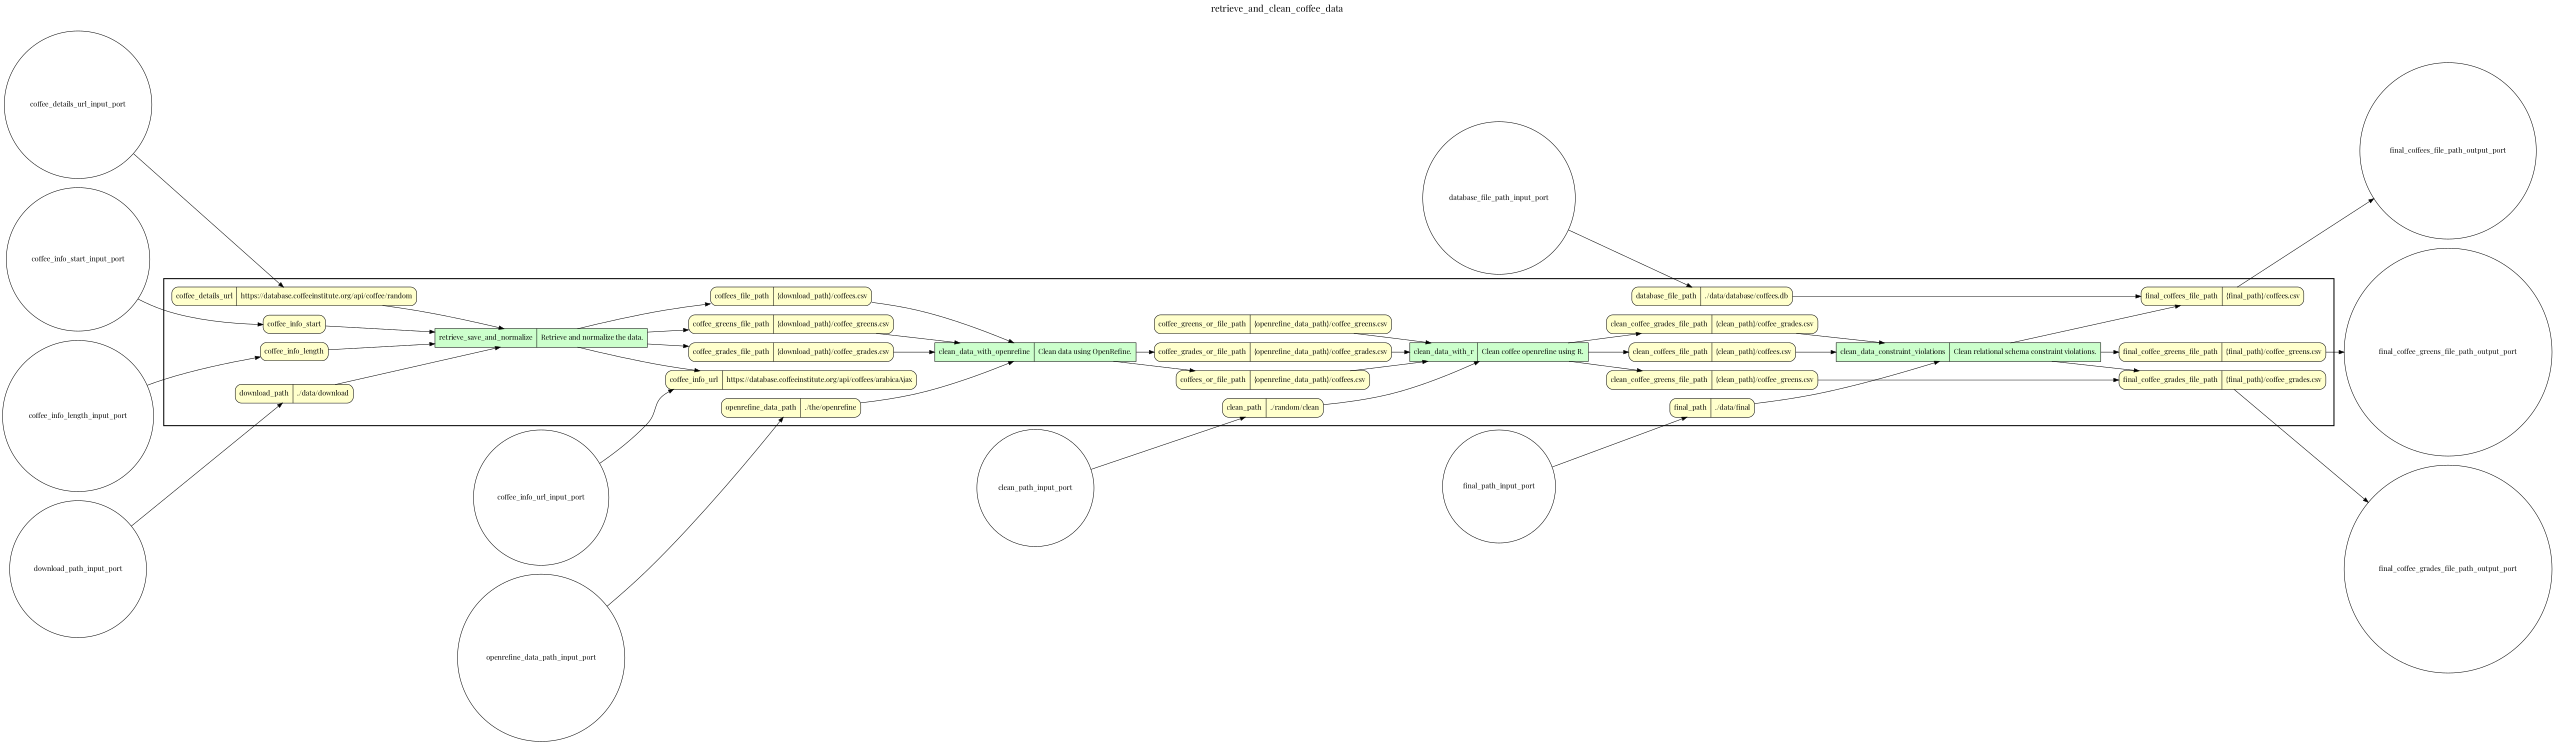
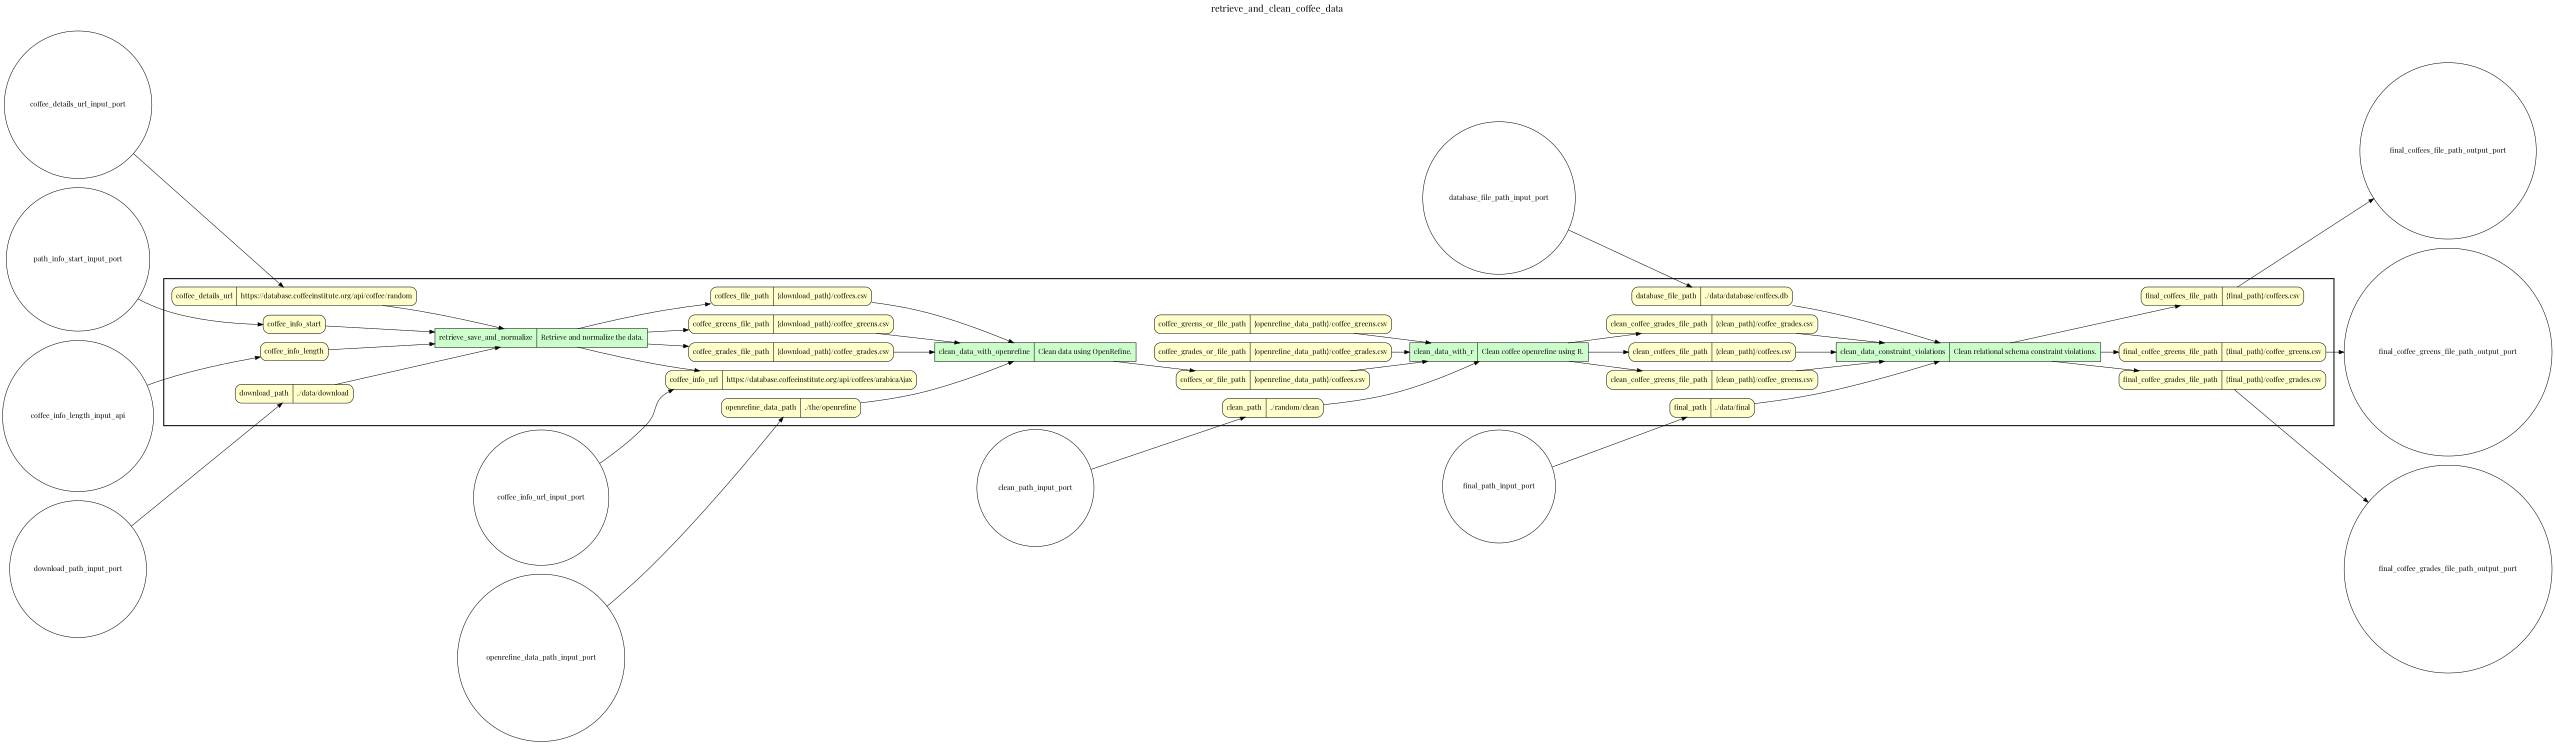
(78, 259) -> (78, 259)
(1964, 296) -> (1864, 321)
(1143, 352) -> none
(1966, 380) -> (1838, 366)
(78, 416) -> (78, 416)
